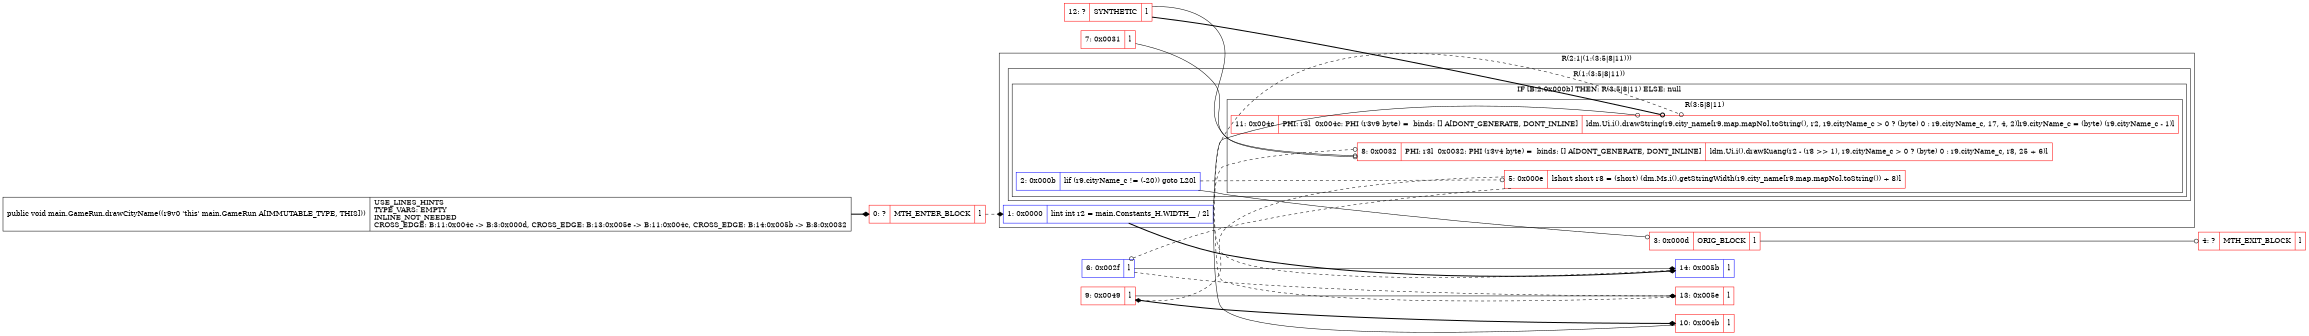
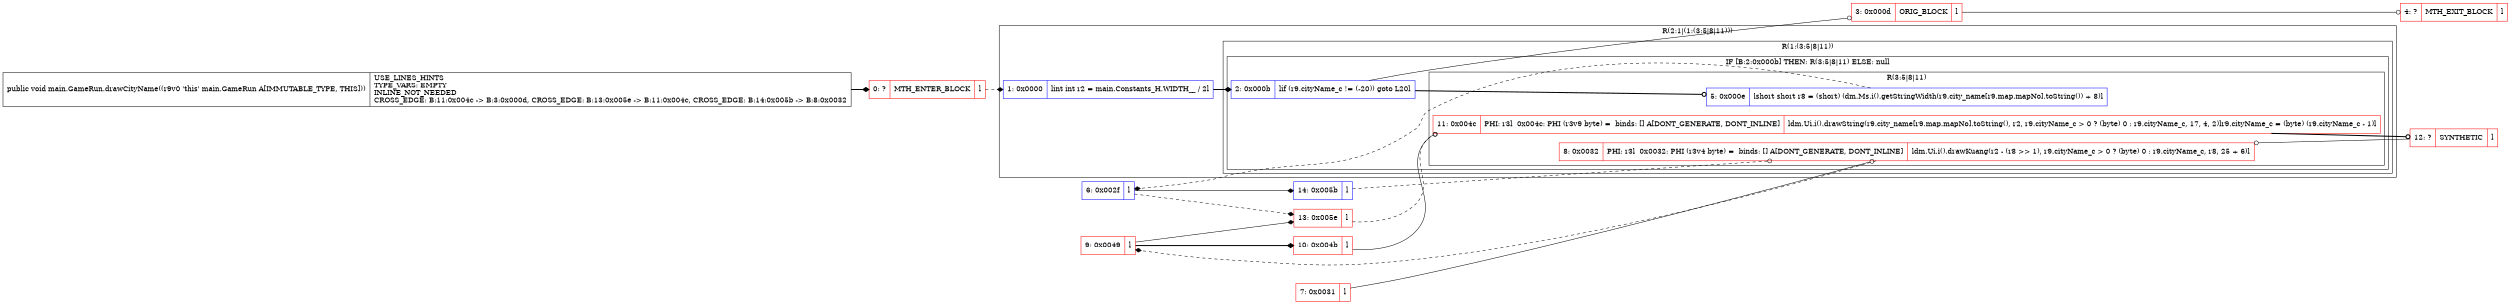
(1407, 61) -> (2339, 135)
(1705, 179) -> (1907, 97)
(1350, 180) -> (1559, 93)
(1265, 207) -> (1513, 246)
(1320, 210) -> (1495, 85)
(1396, 273) -> (1219, 90)
